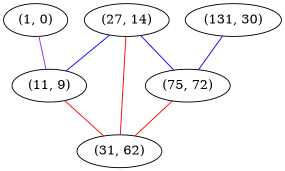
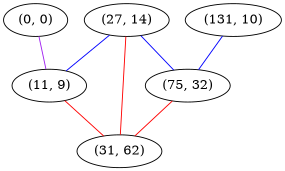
(36, 20) -> (36, 20)
(233, 20) -> (233, 20)
(188, 86) -> (188, 86)
